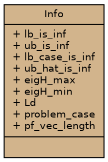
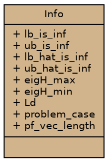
(54, 57) -> (50, 57)
